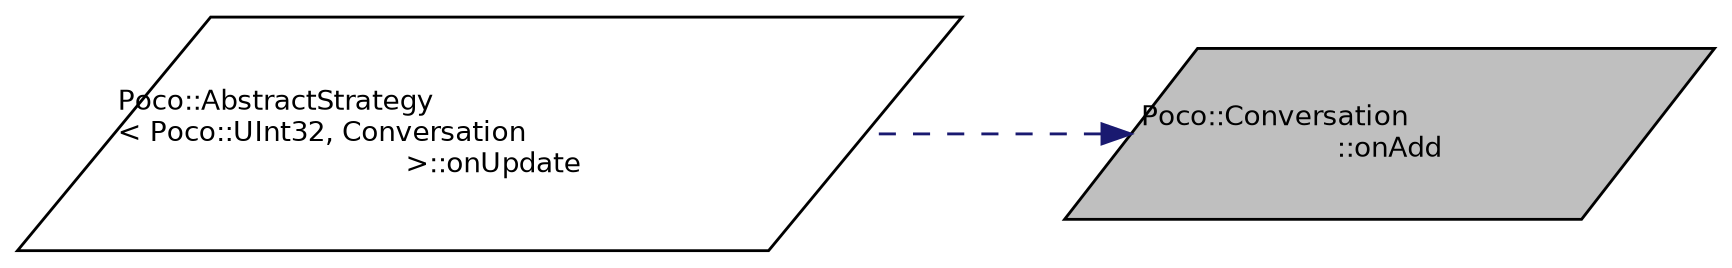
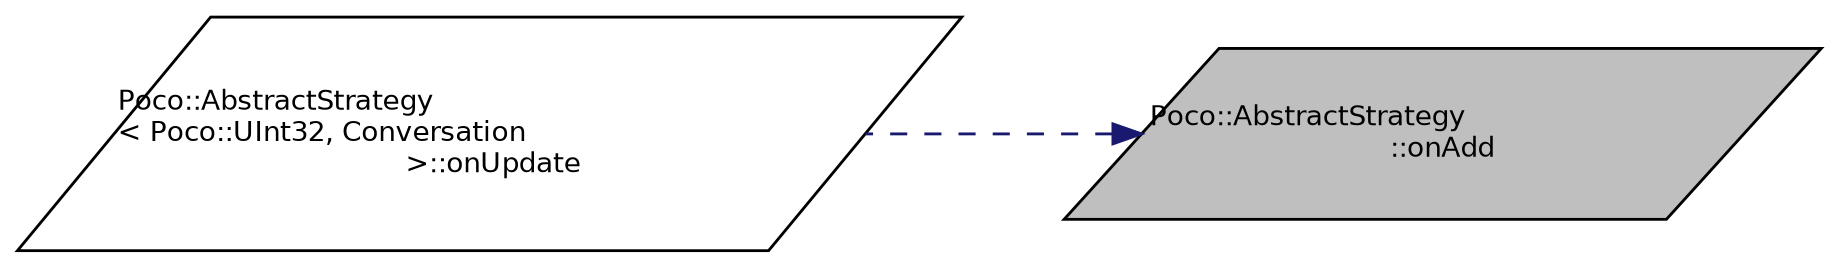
(1390, 134) -> (1443, 134)
